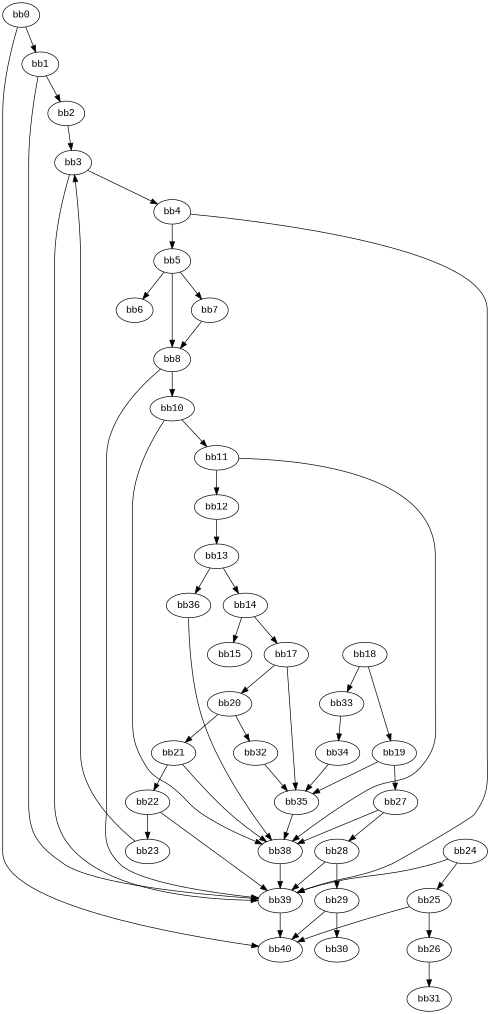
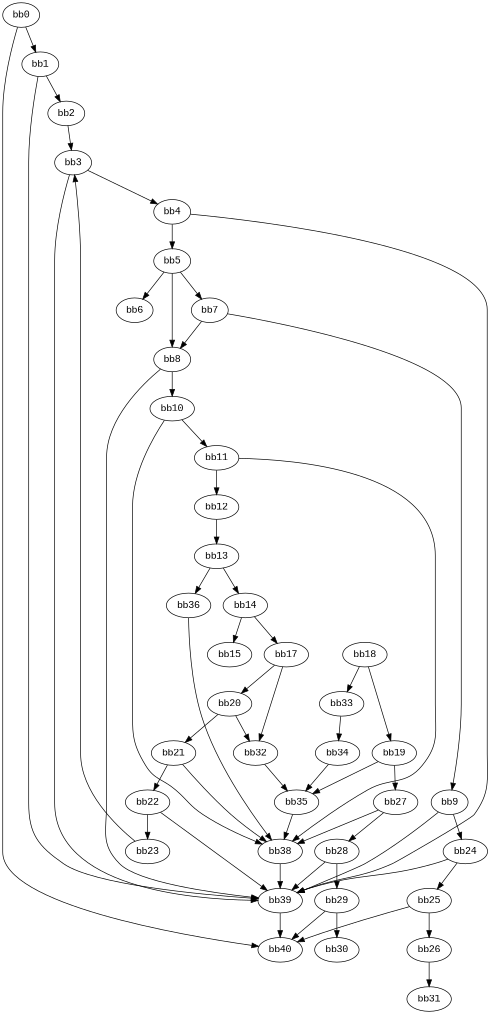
(291, 725) -> (272, 700)
none -> (450, 802)
